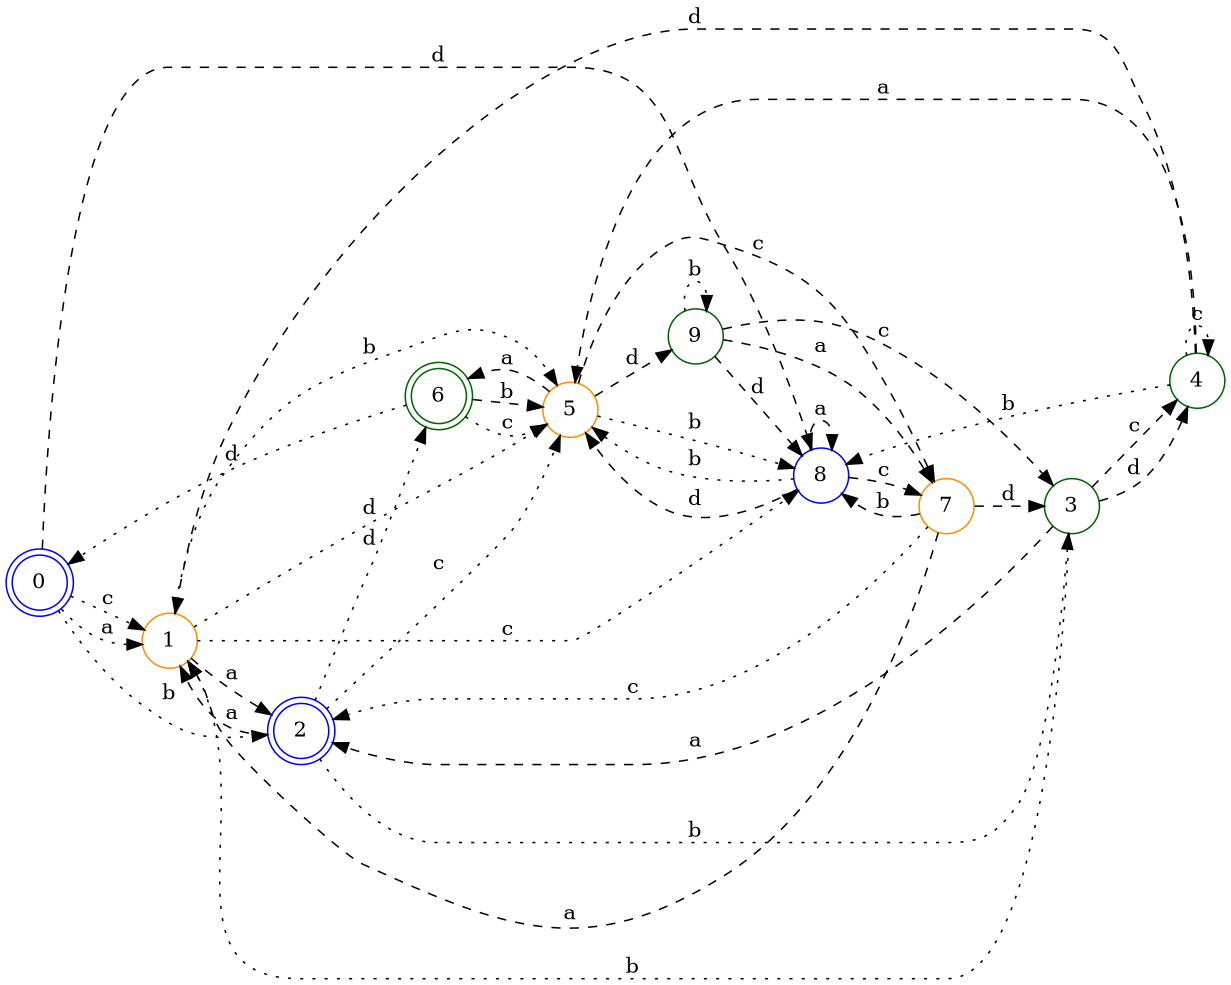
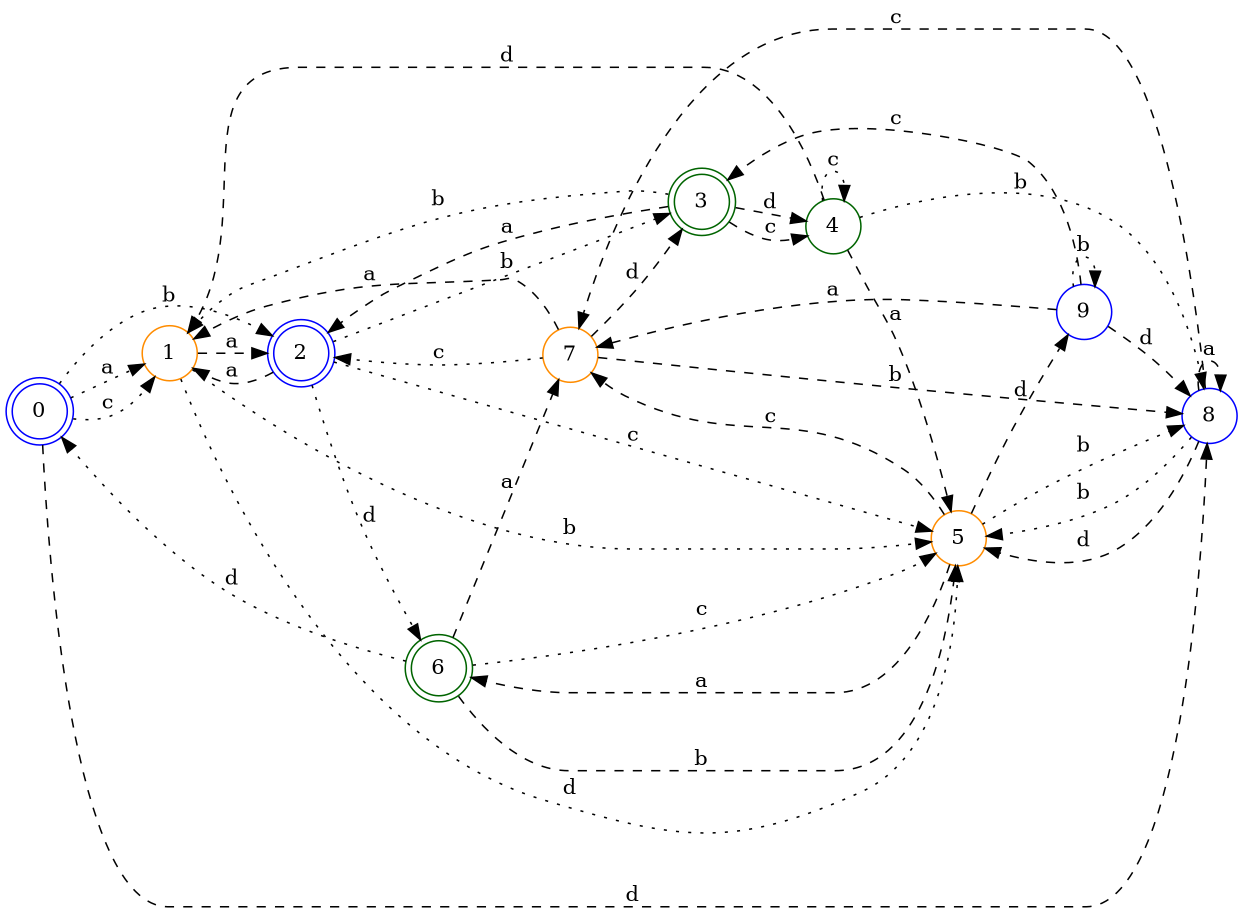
(696, 336) -> (1084, 312)
(1072, 506) -> (702, 202)
none -> (503, 516)
(513, 641) -> none
